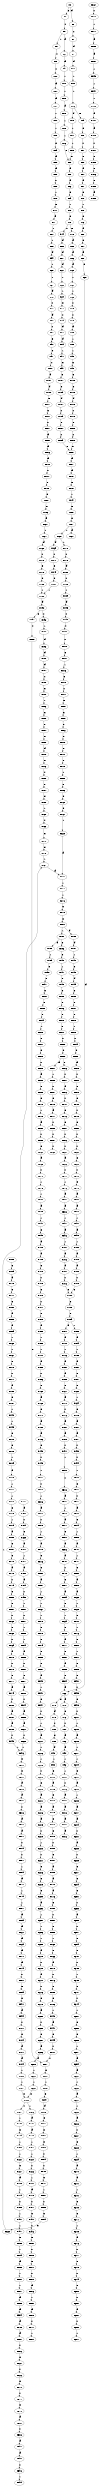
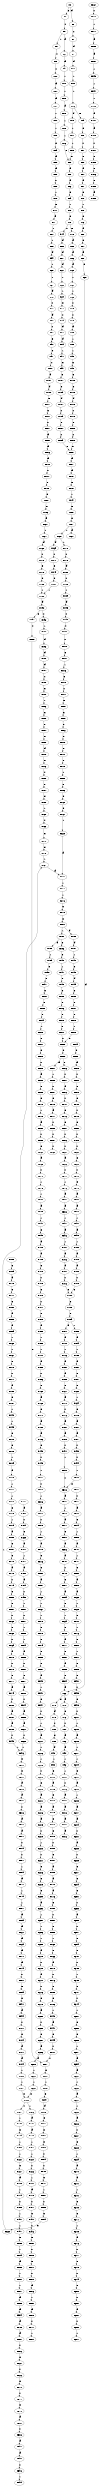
(74, 1038) -> (69, 1038)
(76, 1483) -> (71, 1483)
